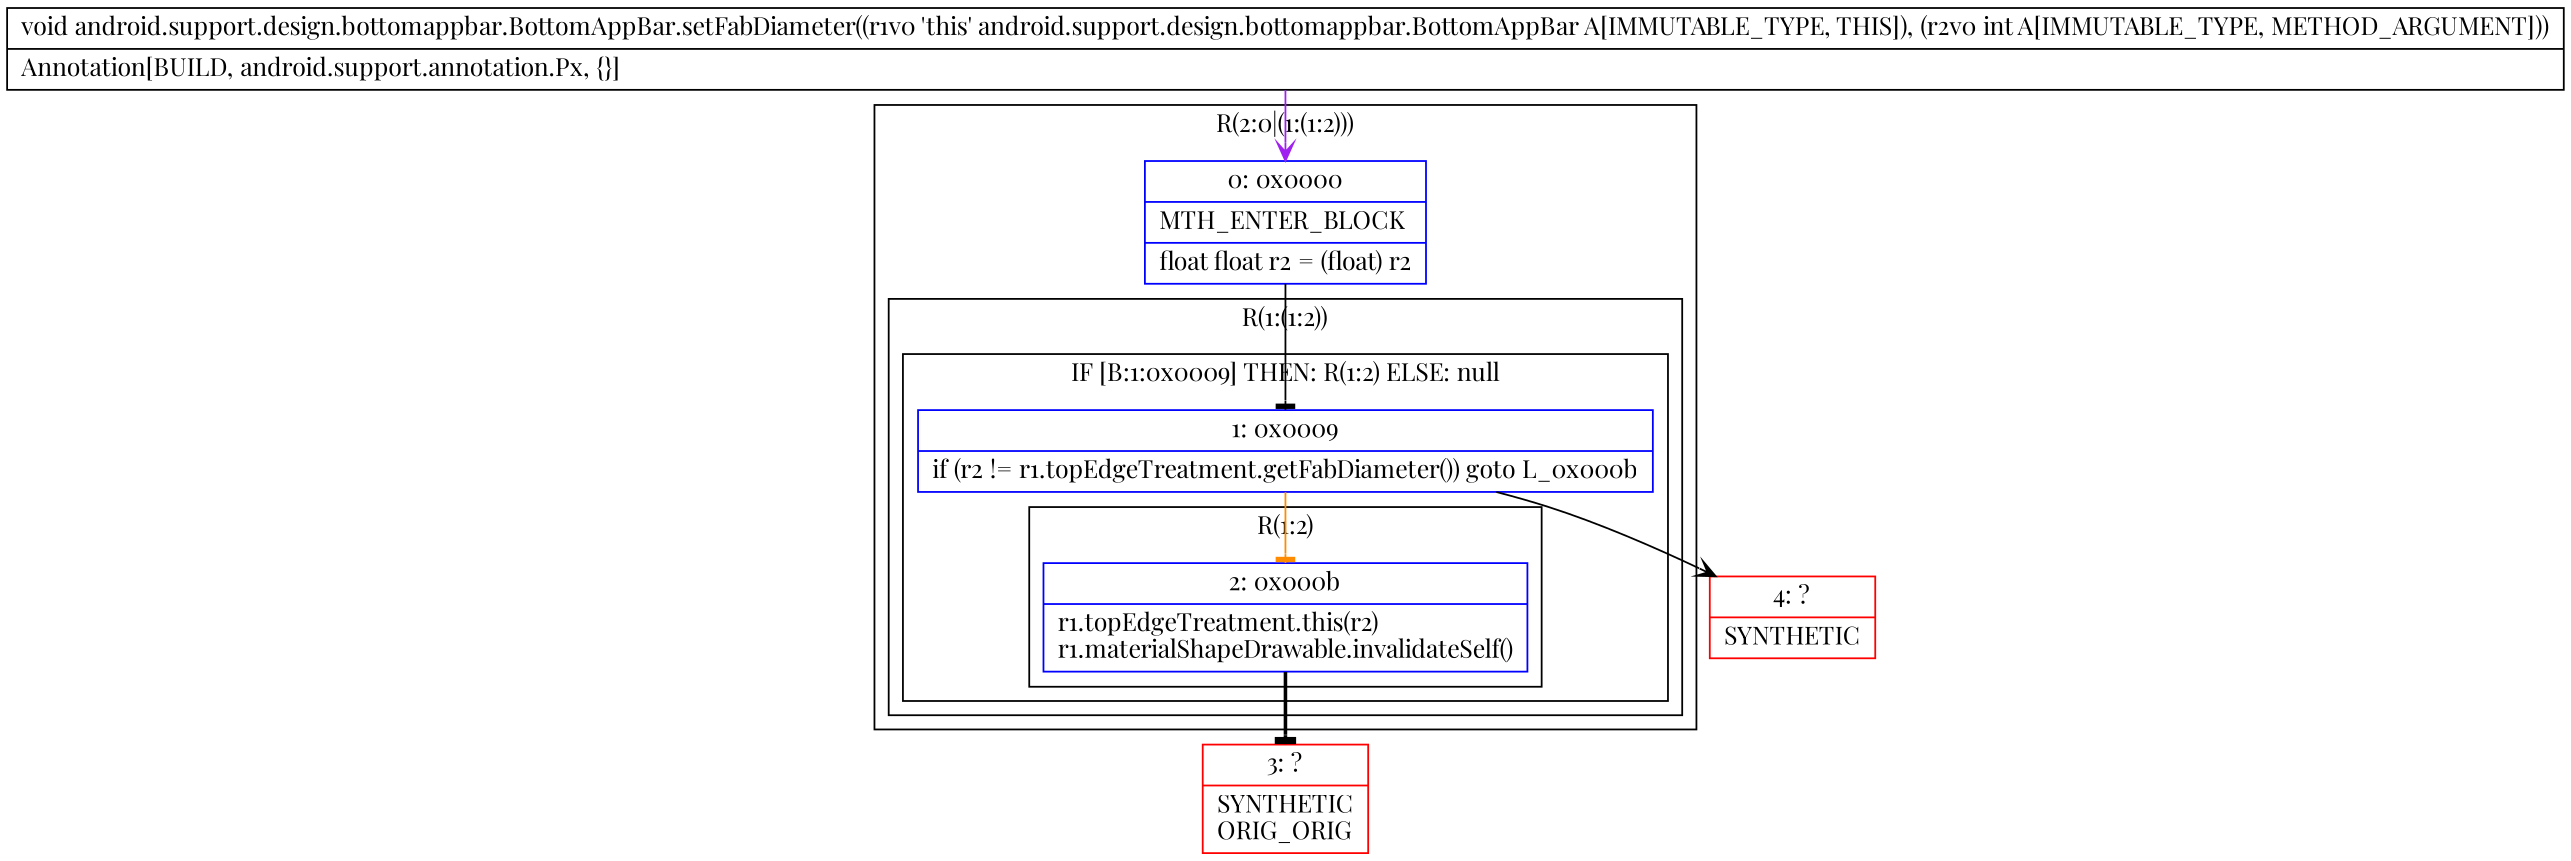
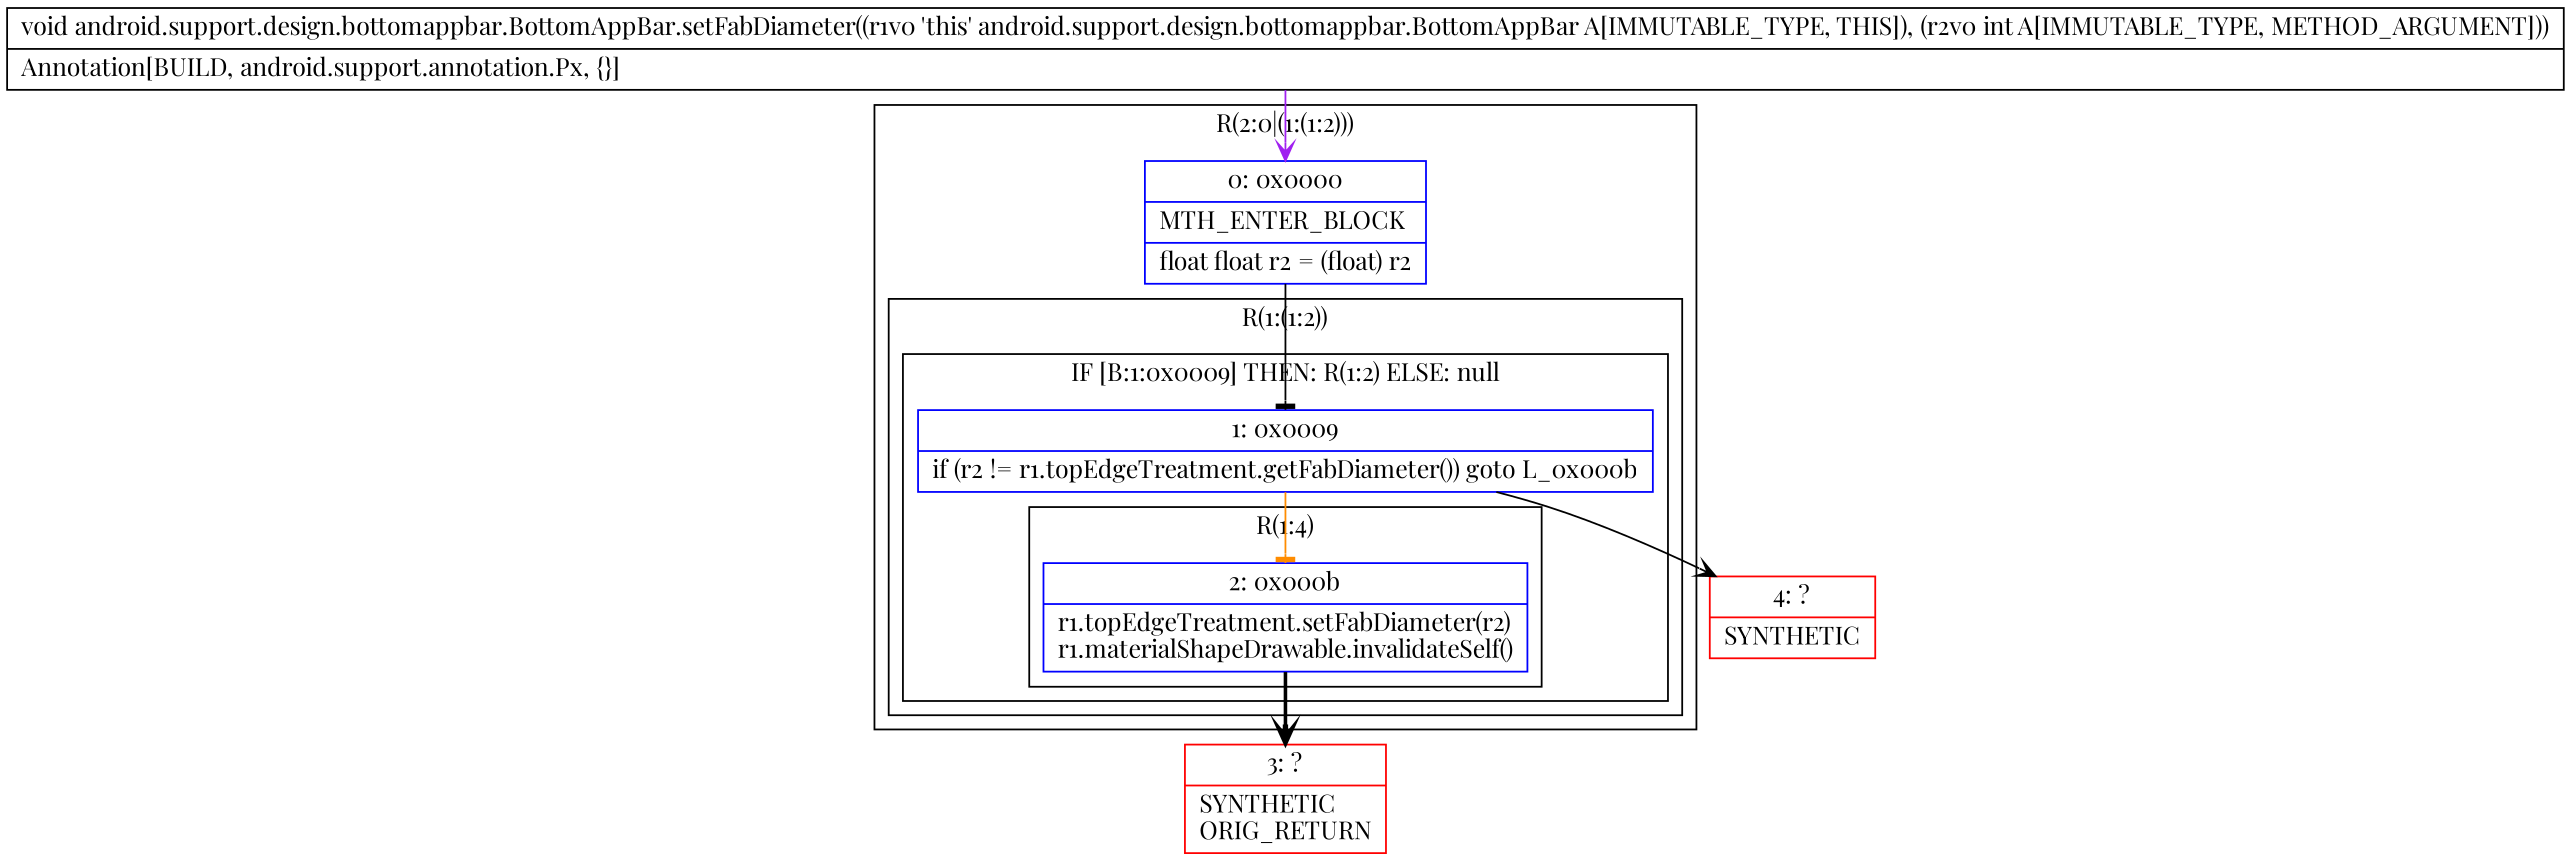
(1285, 528) -> (1285, 528)
(1219, 624) -> (1285, 624)
(1285, 703) -> (1285, 699)
(1285, 832) -> (1285, 832)
